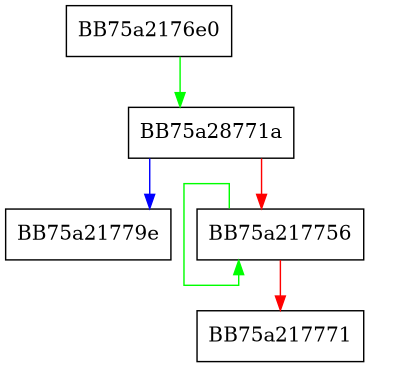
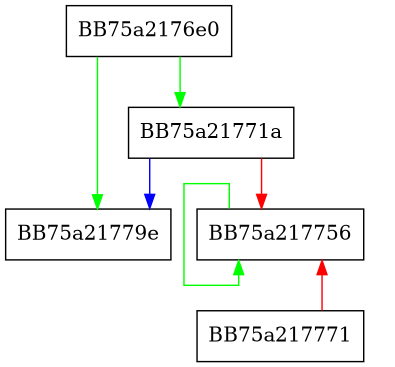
none -> (97, 126)
(211, 133) -> (211, 133)
(280, 278) -> (322, 293)
